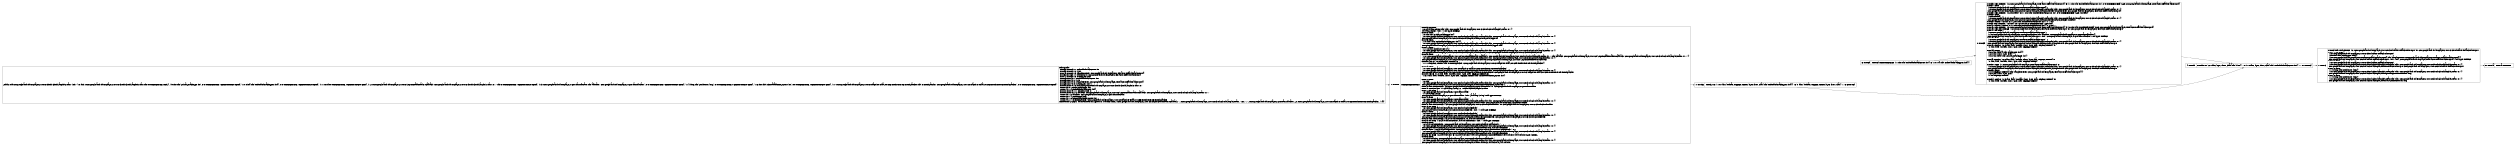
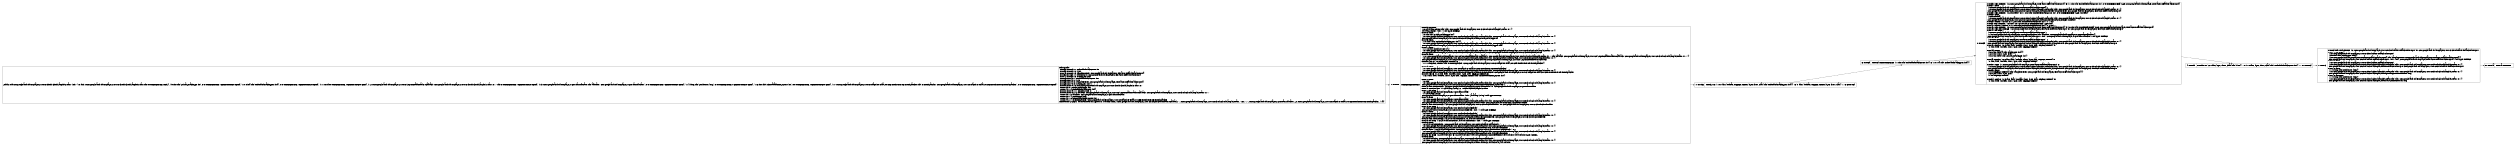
(2334, 75) -> (2336, 75)
(2021, 96) -> (1845, 74)
